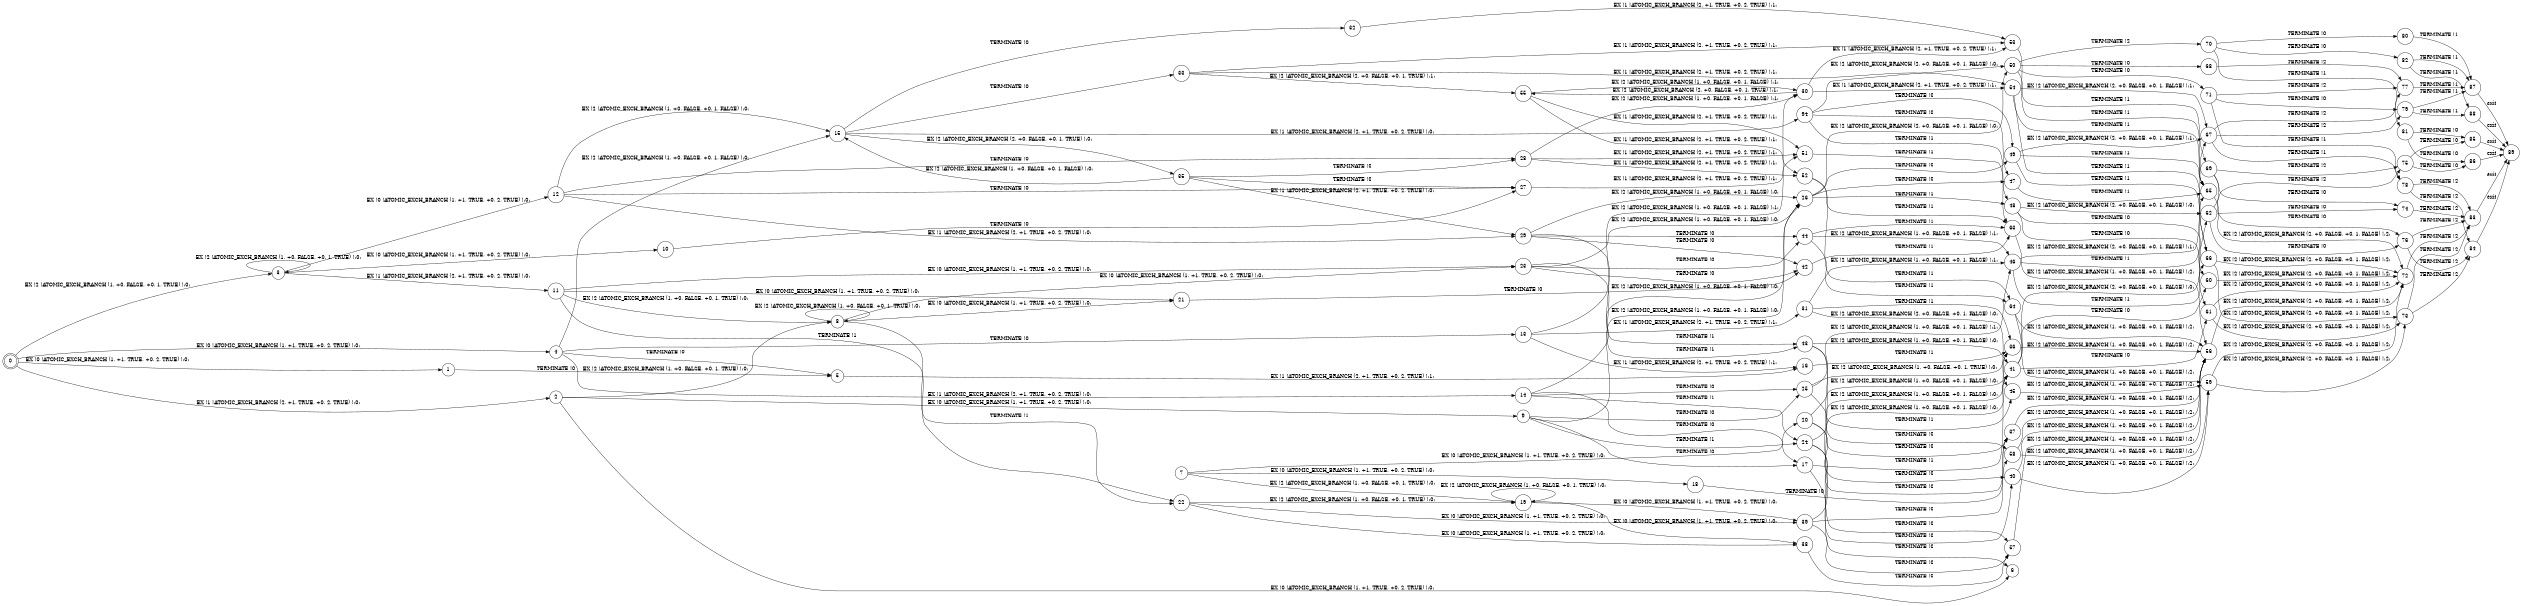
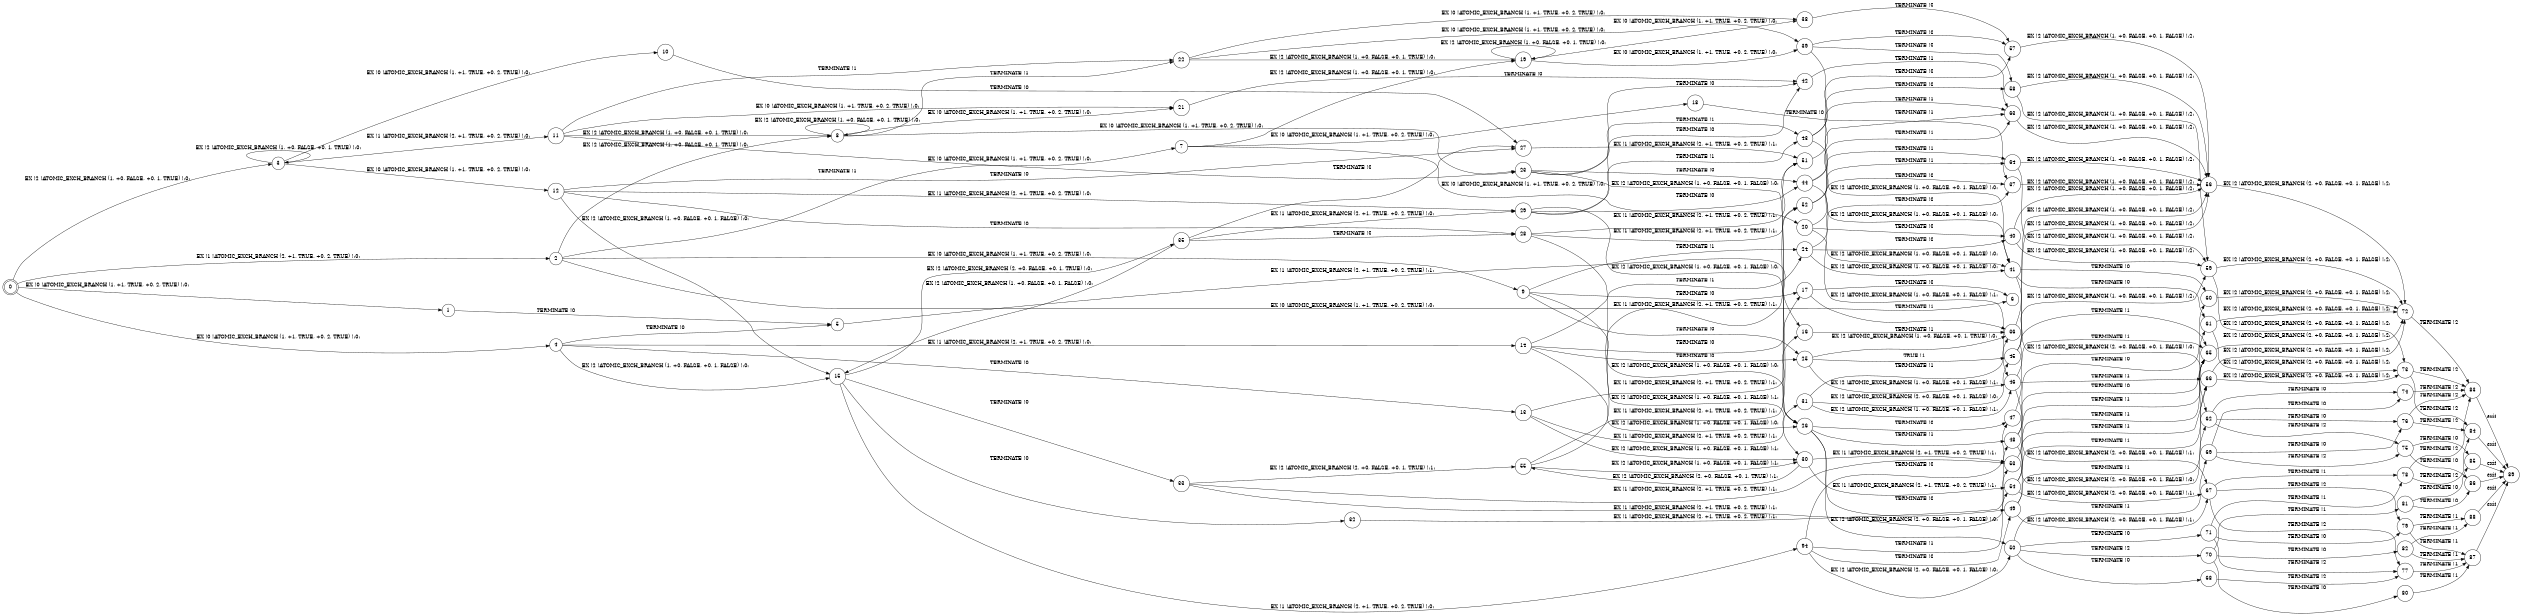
none -> (864, 189)
none -> (2069, 229)
(1914, 420) -> (1914, 356)
